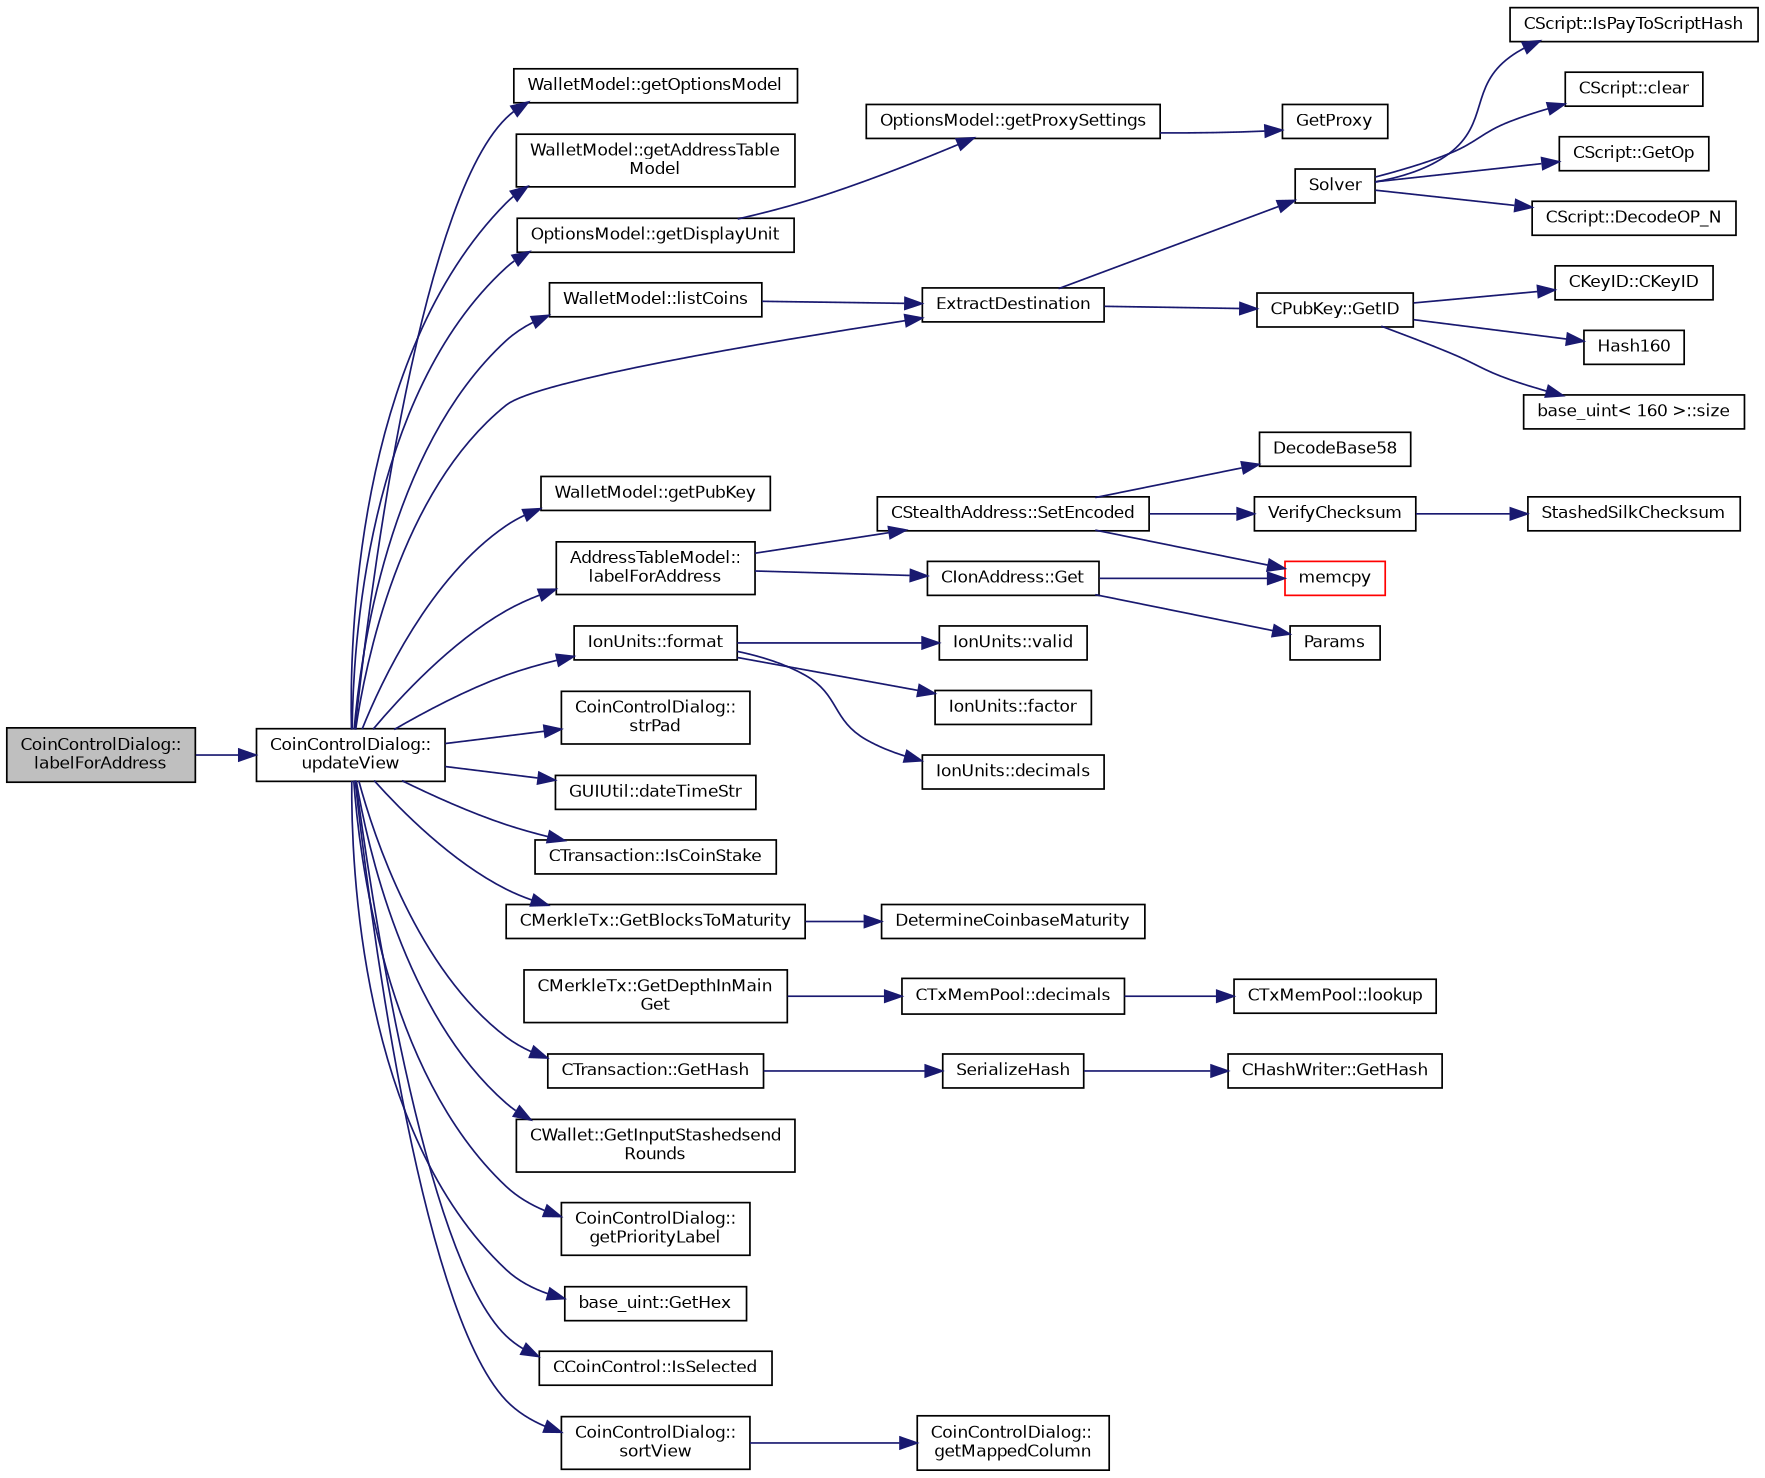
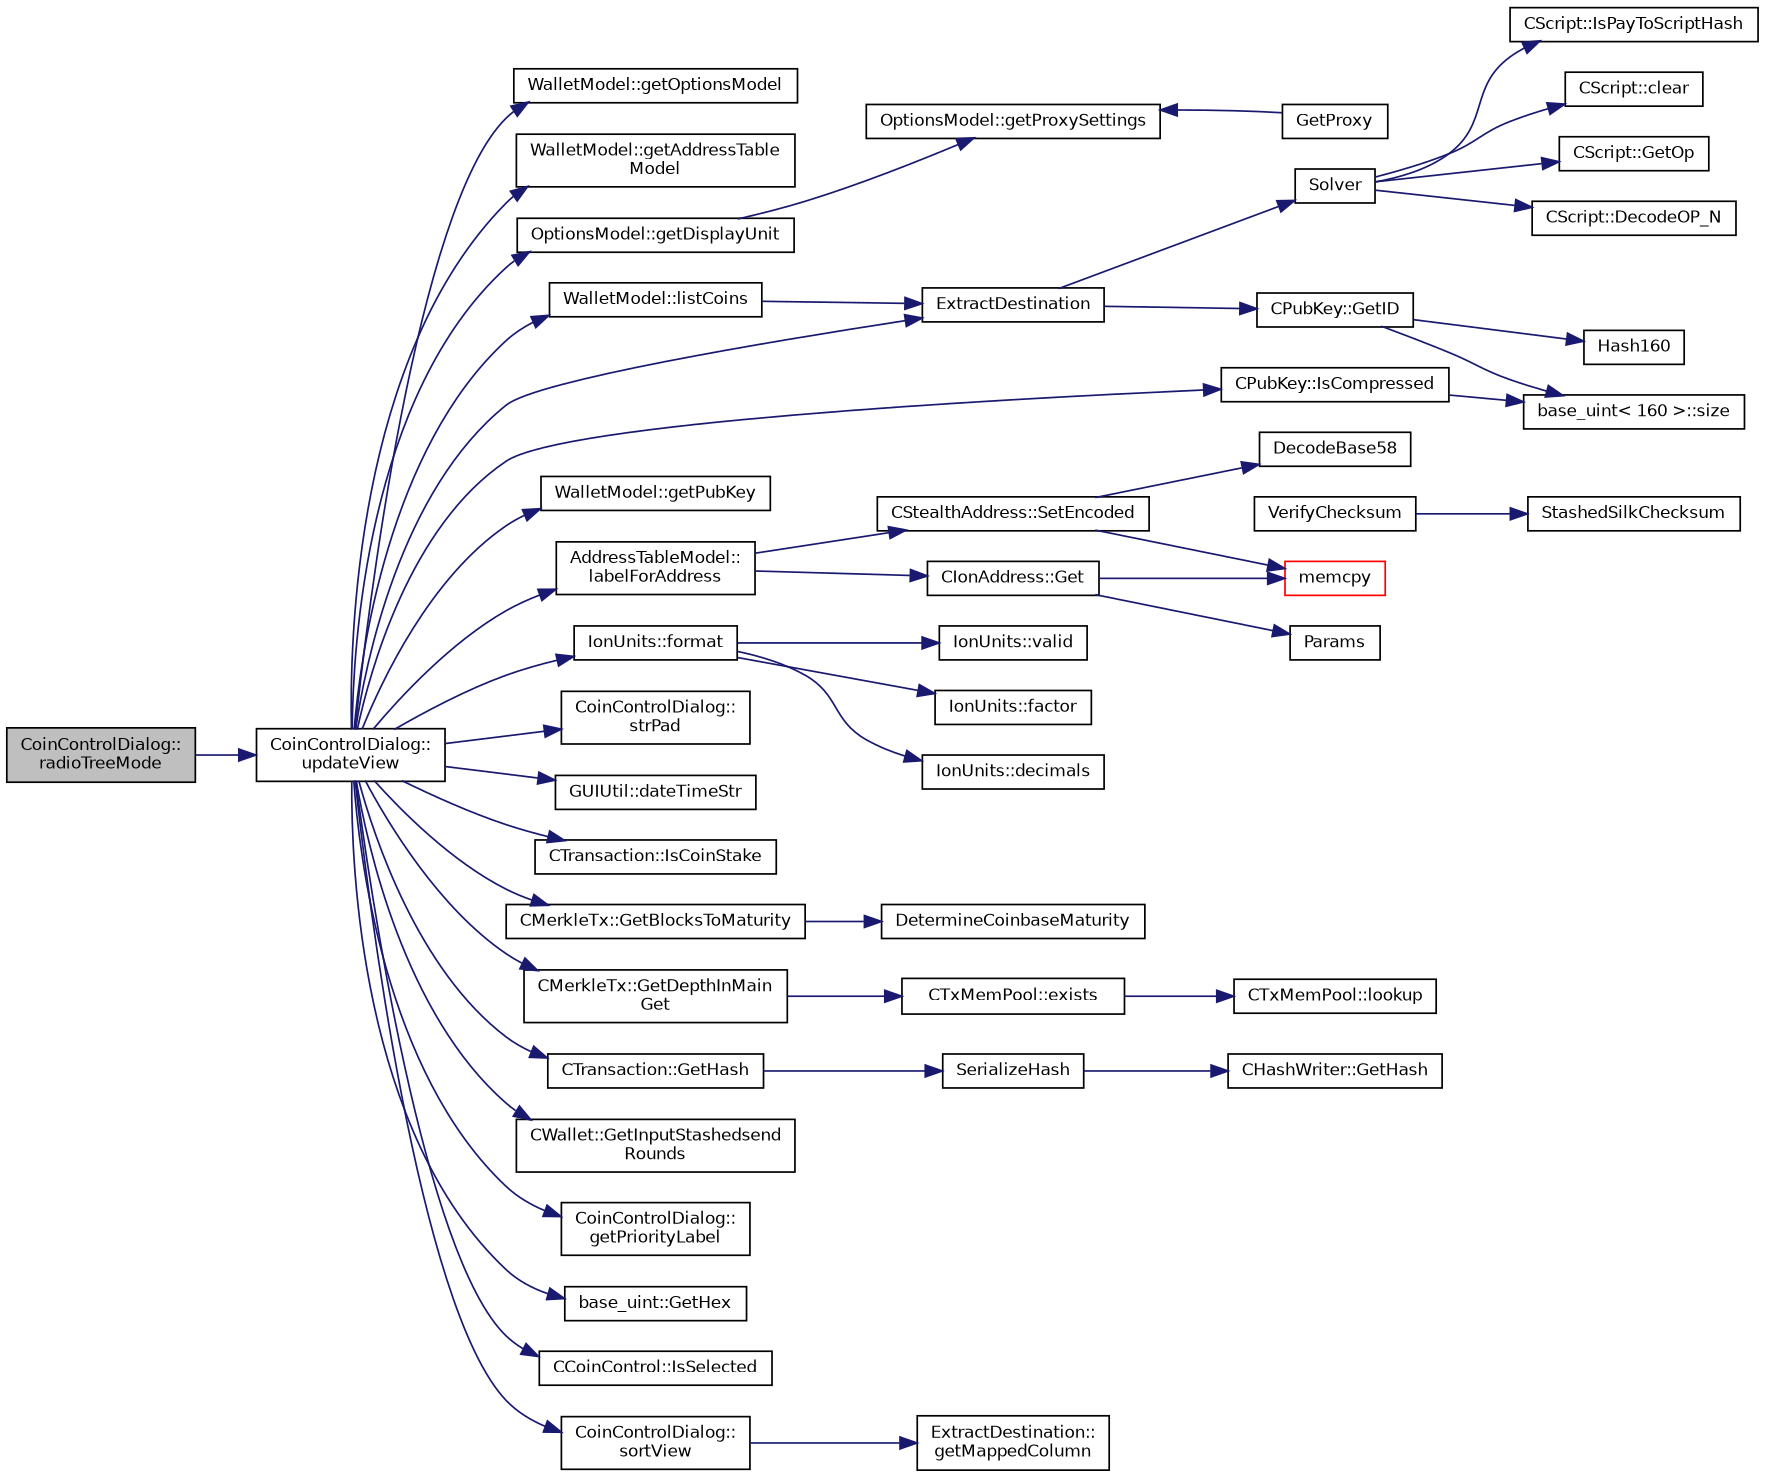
(1213, 133) -> (1230, 111)
(1634, 283) -> none
none -> (1335, 385)
(1193, 514) -> none
(101, 755) -> (101, 755)
none -> (432, 882)
(1013, 996) -> (1013, 996)
(1013, 1443) -> (1013, 1443)
